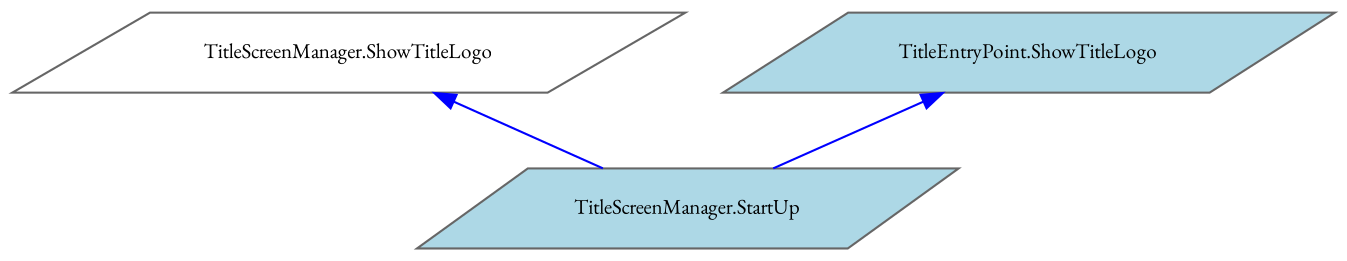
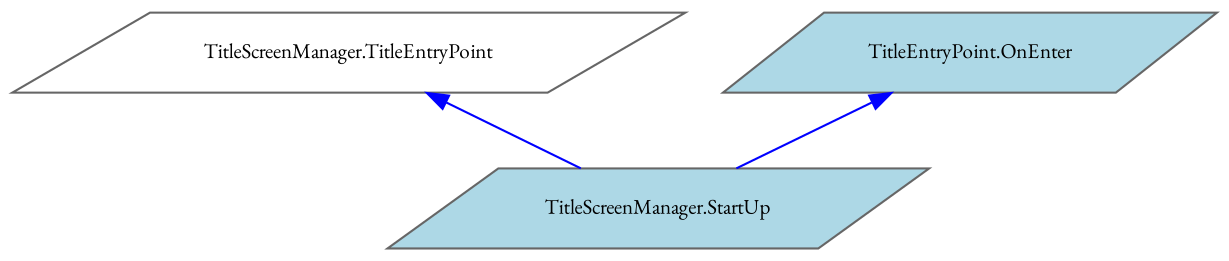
(349, 53) -> (349, 53)
(1029, 53) -> (970, 53)
